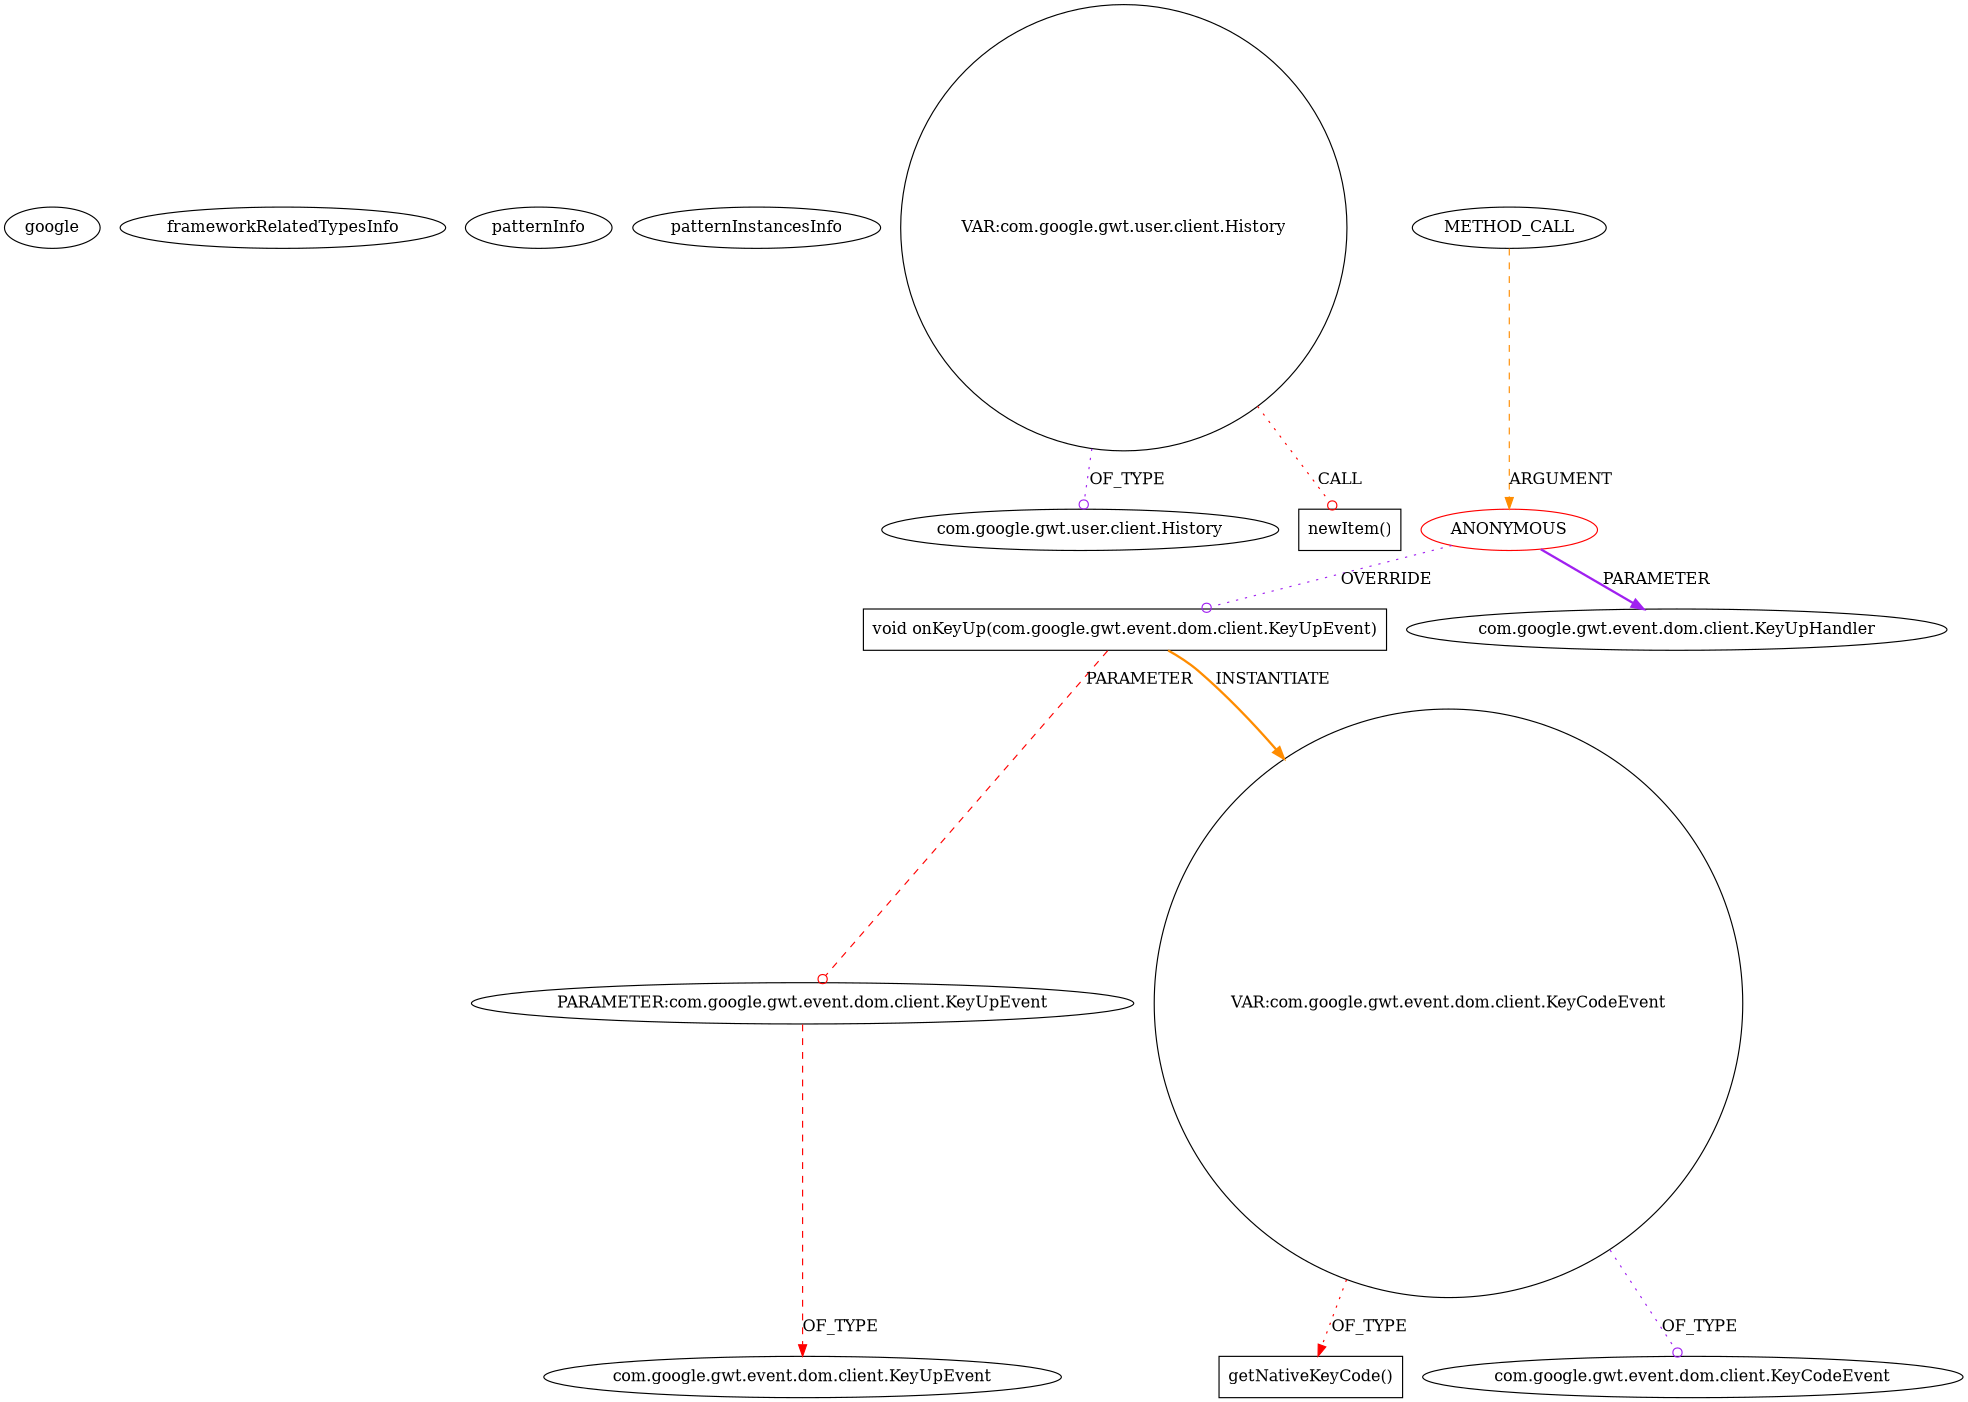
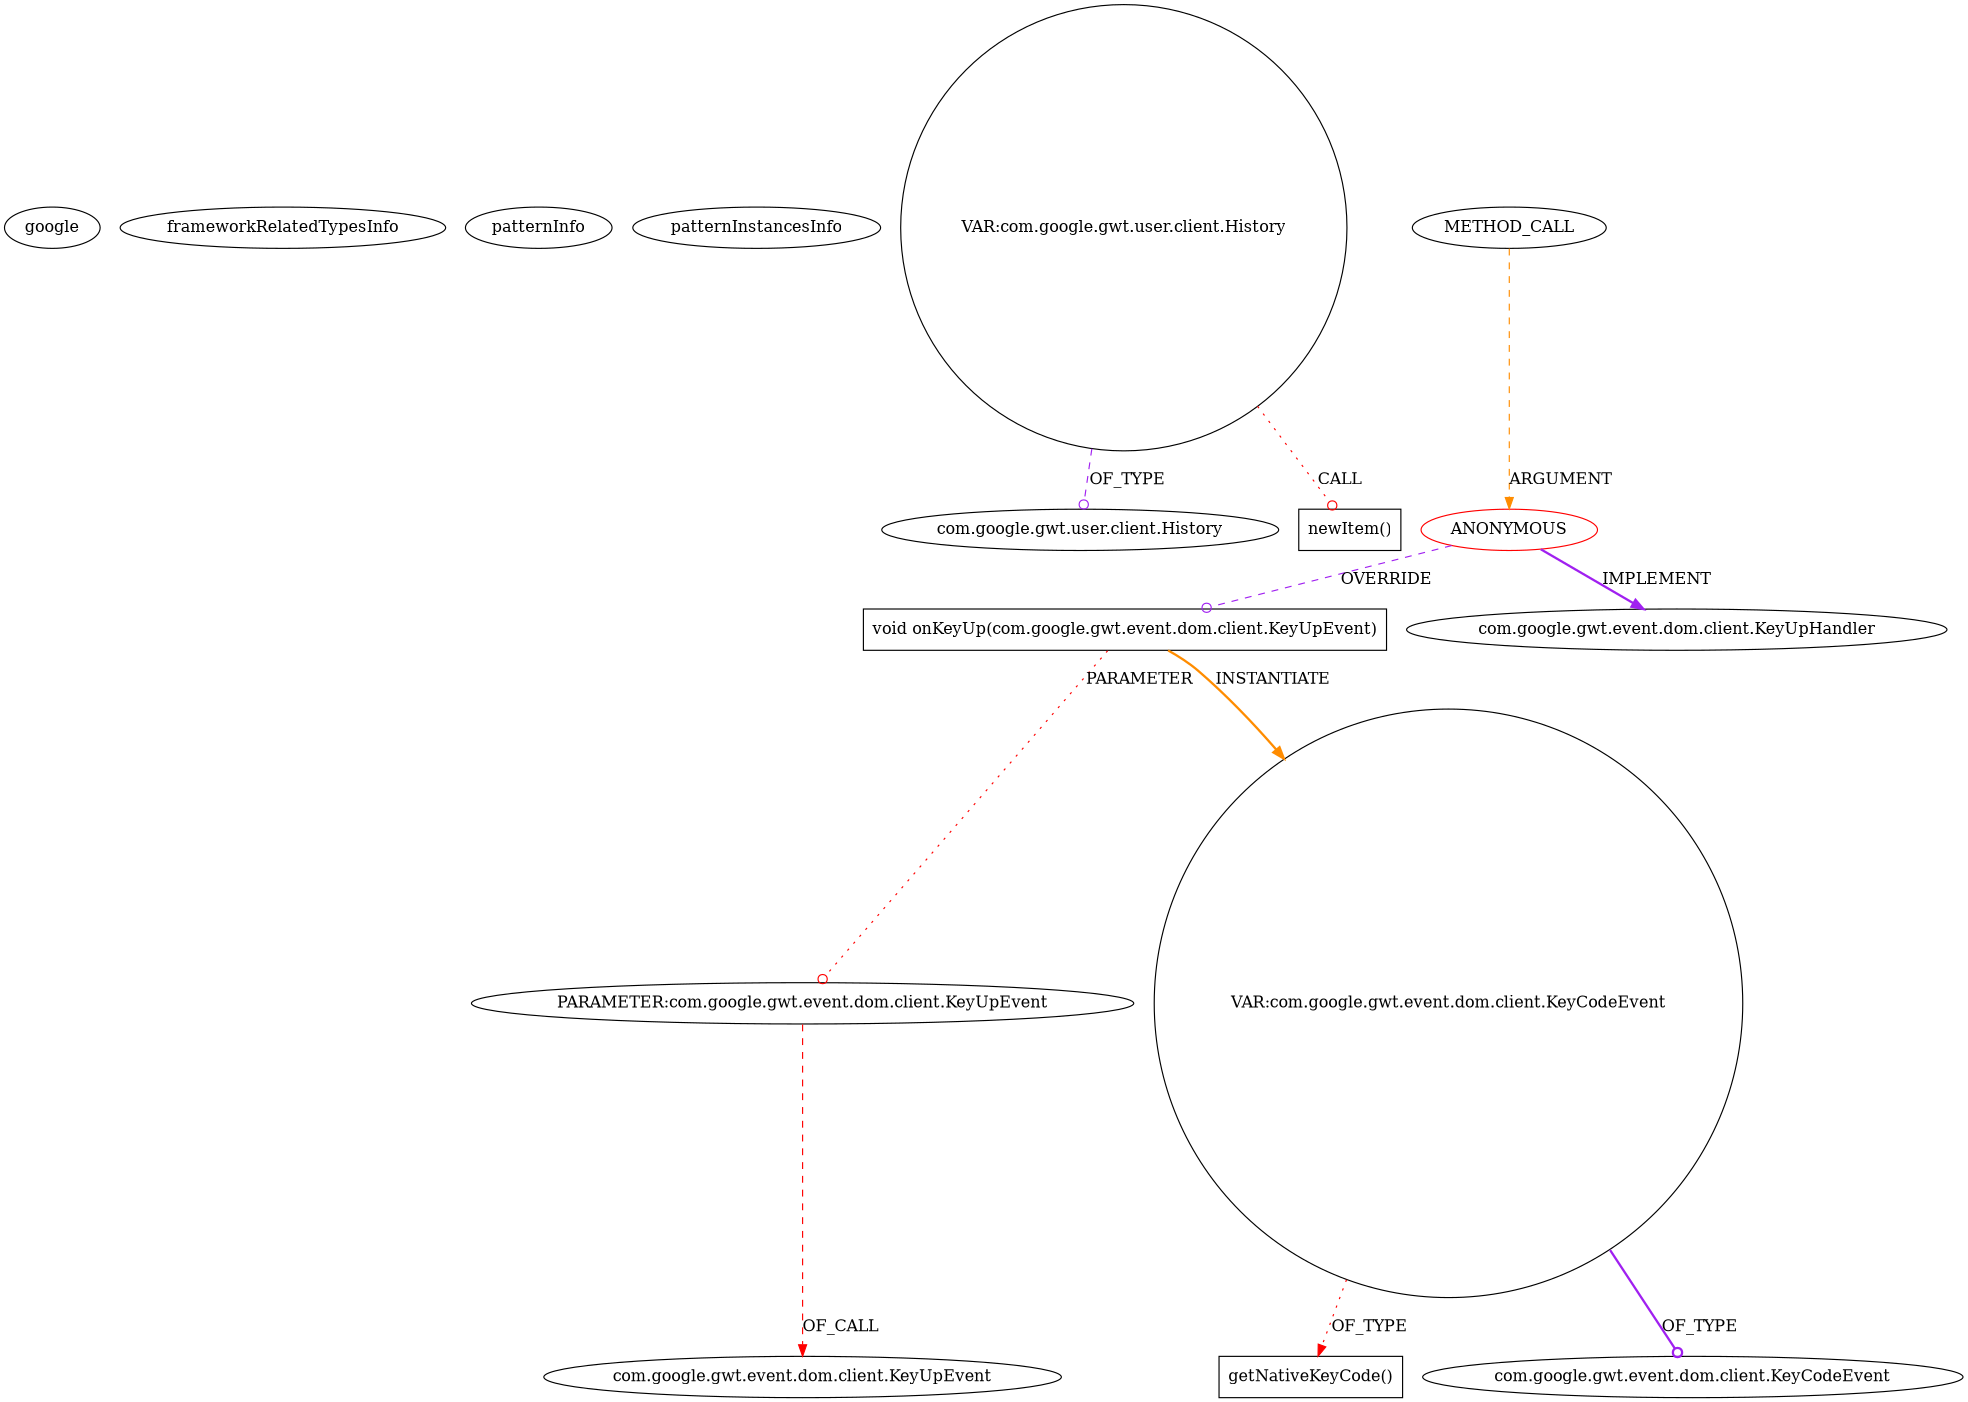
(1088, 474) -> (1088, 474)
(1332, 576) -> (1332, 576)
(1657, 580) -> (1657, 580)
(967, 813) -> (967, 813)
(1642, 1299) -> (1642, 1299)
(841, 1327) -> (841, 1327)
